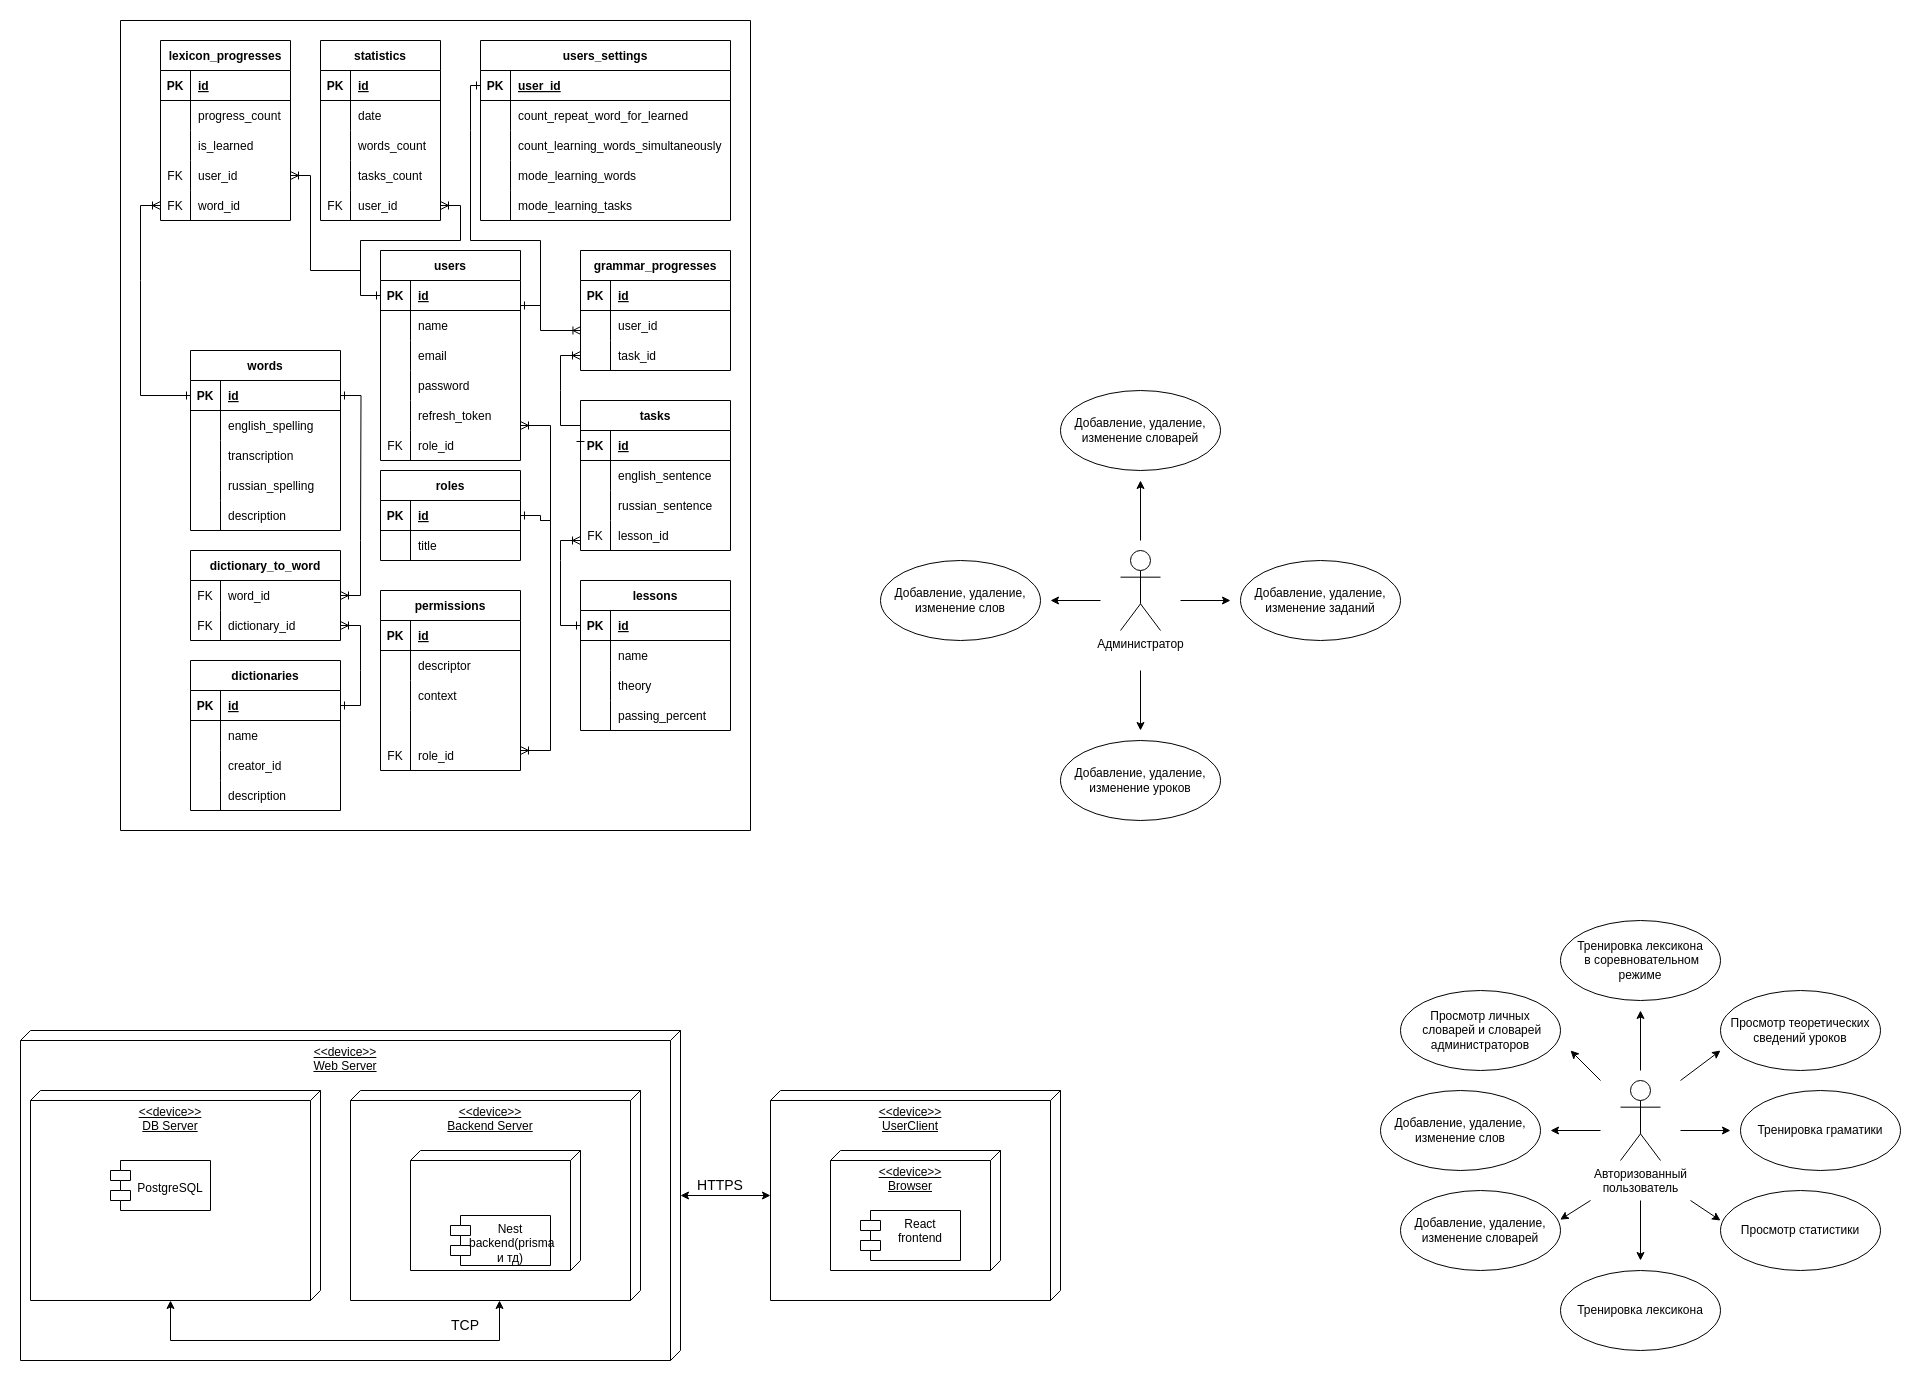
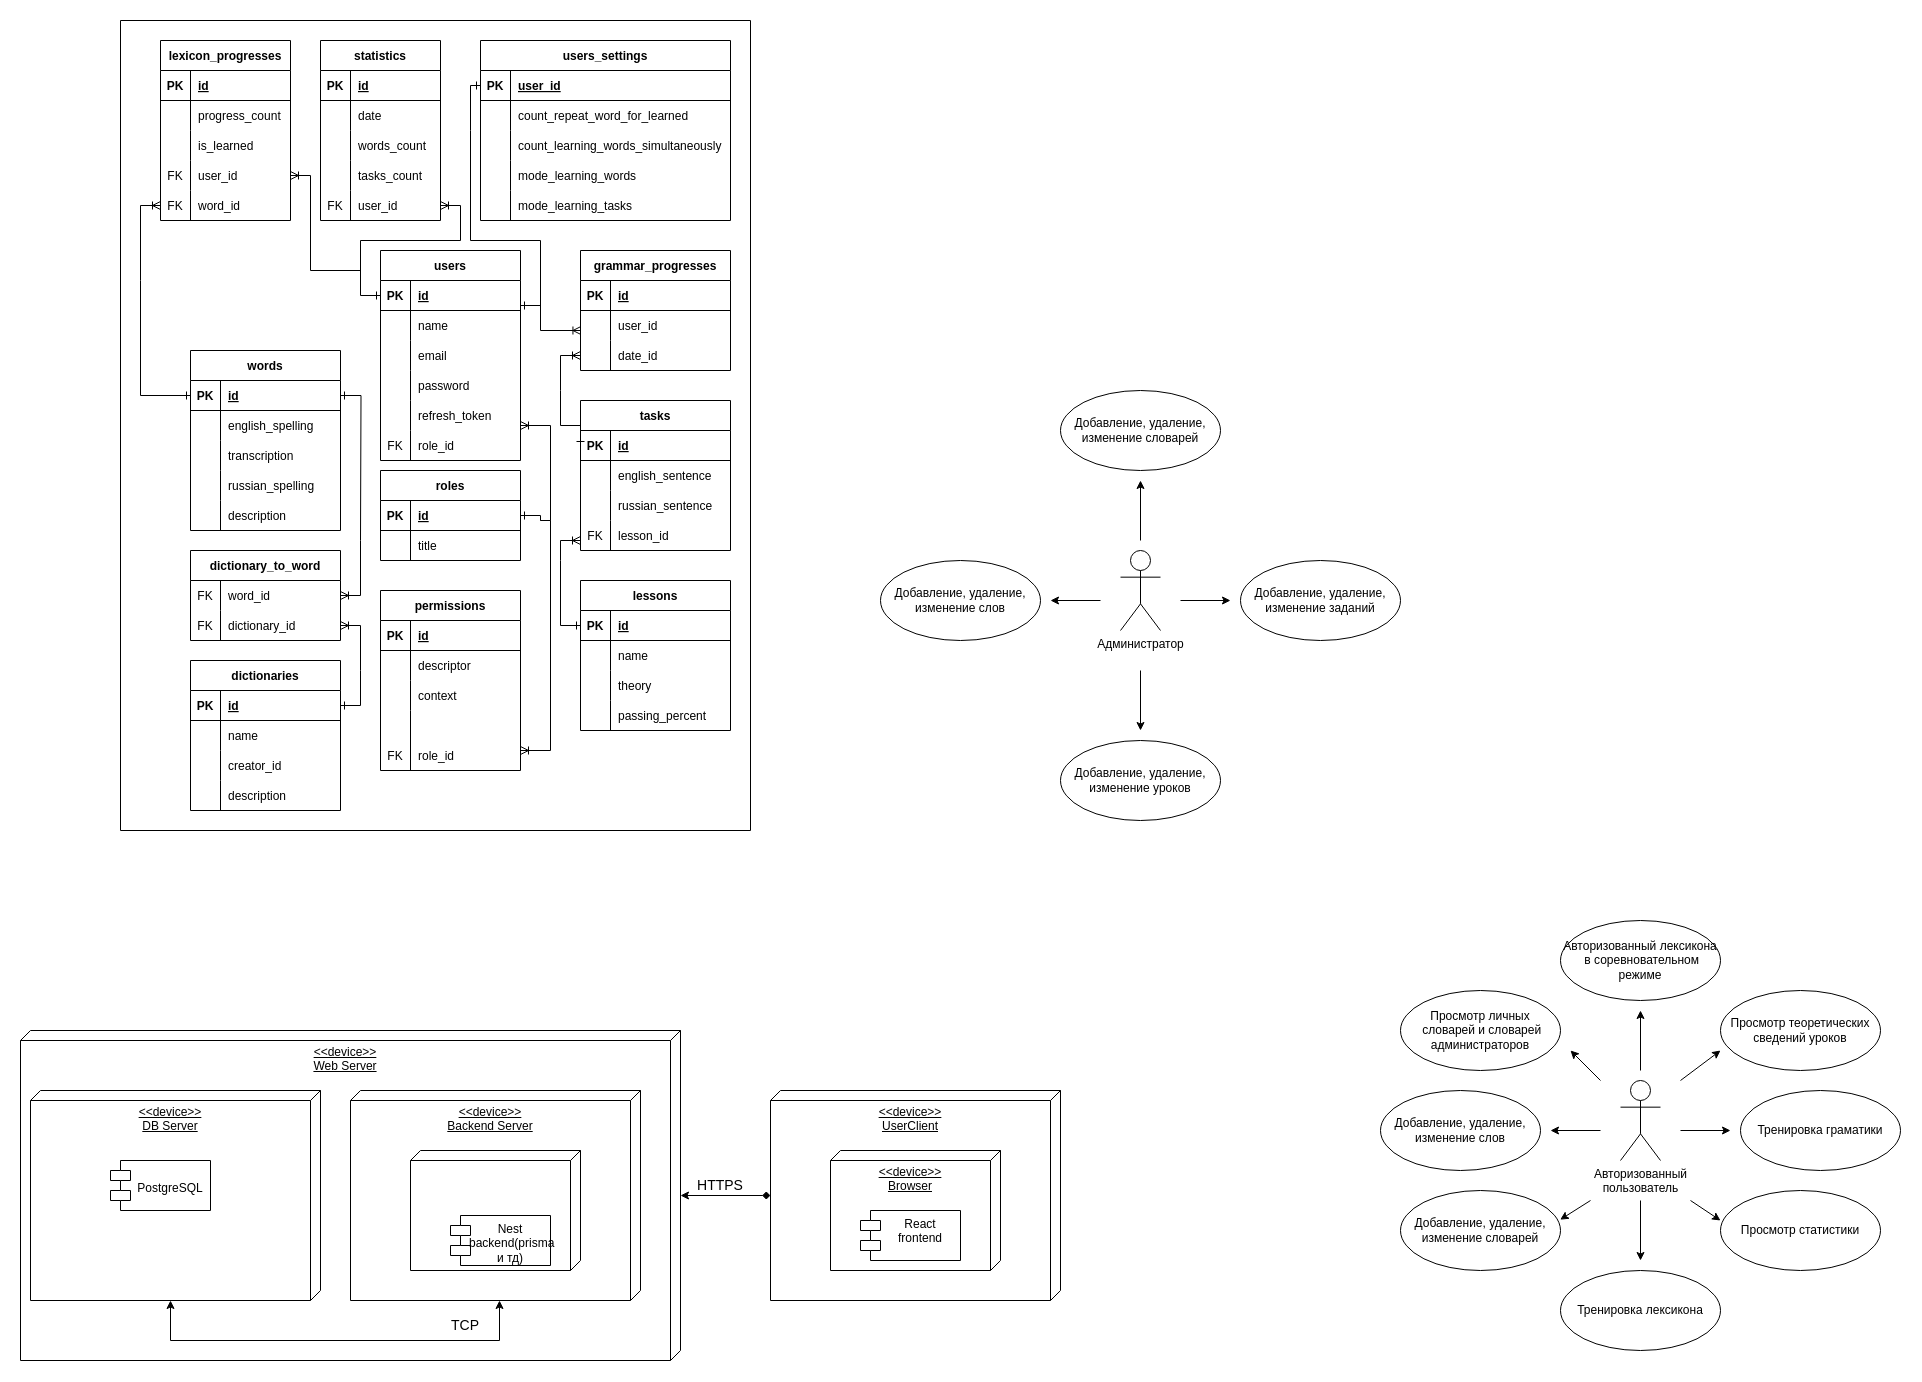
(640, 356) -> (640, 356)
(1641, 961) -> (1641, 961)
(762, 1196) -> (761, 1196)
